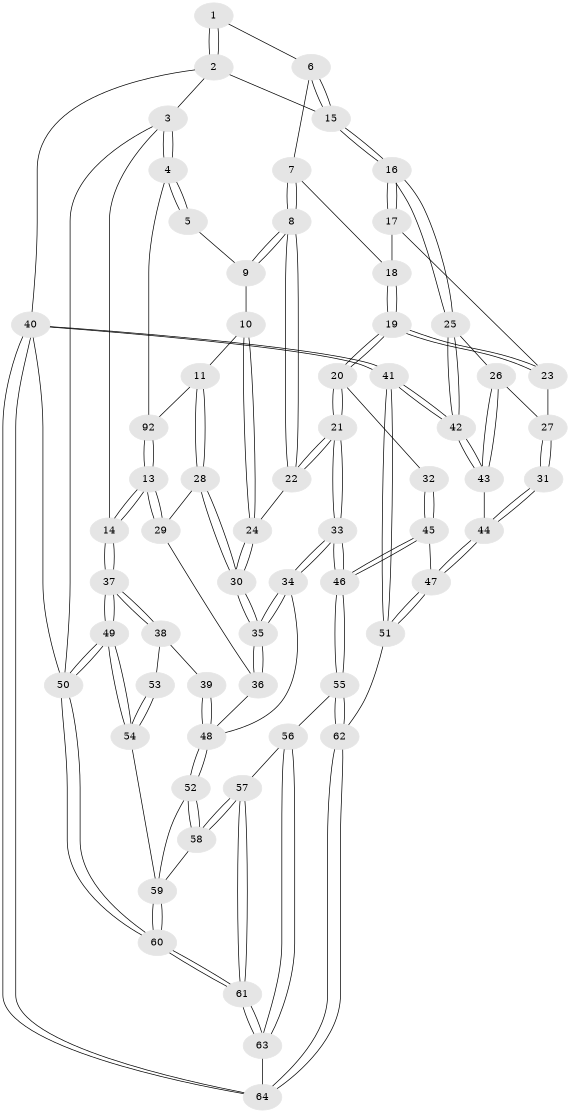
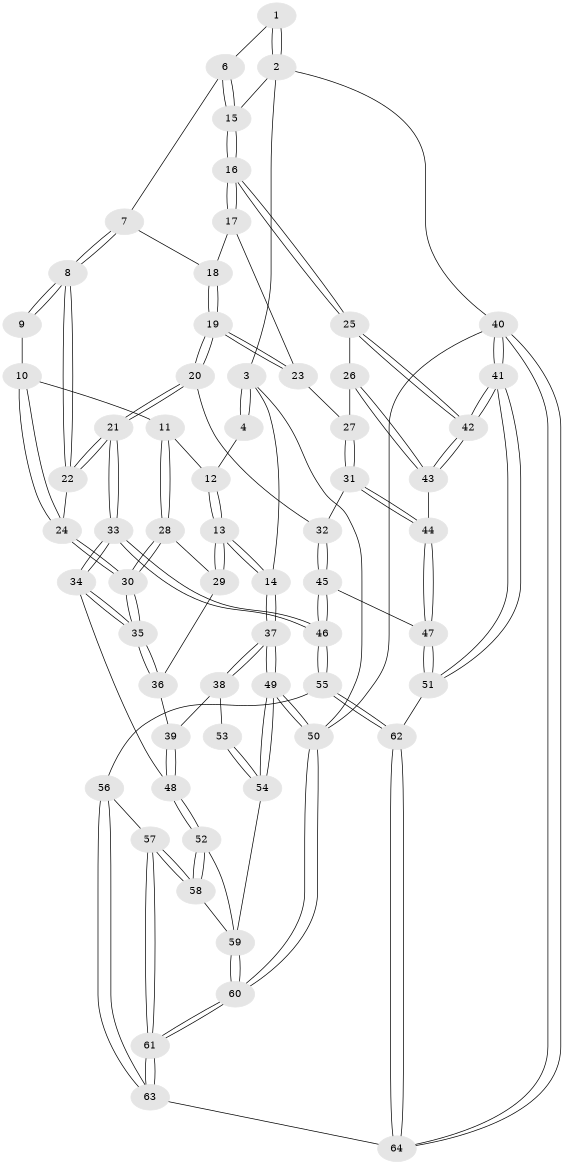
(188, 222) -> none
(149, 428) -> (211, 479)
none -> (334, 508)
(233, 711) -> (164, 708)
